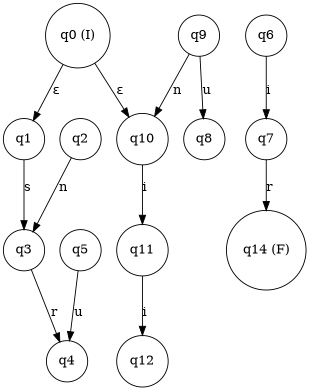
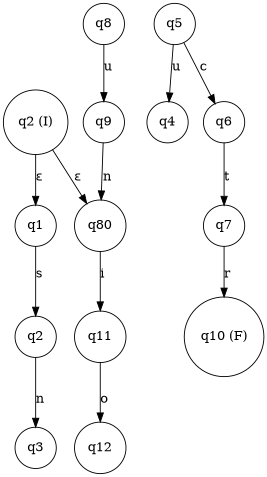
(78, 36) -> (36, 122)
none -> (197, 69)
(201, 83) -> (104, 68)
(268, 91) -> (227, 177)
(142, 139) -> (100, 226)
(24, 190) -> (36, 277)
(266, 250) -> (224, 337)
(44, 302) -> none
(145, 313) -> (104, 399)
